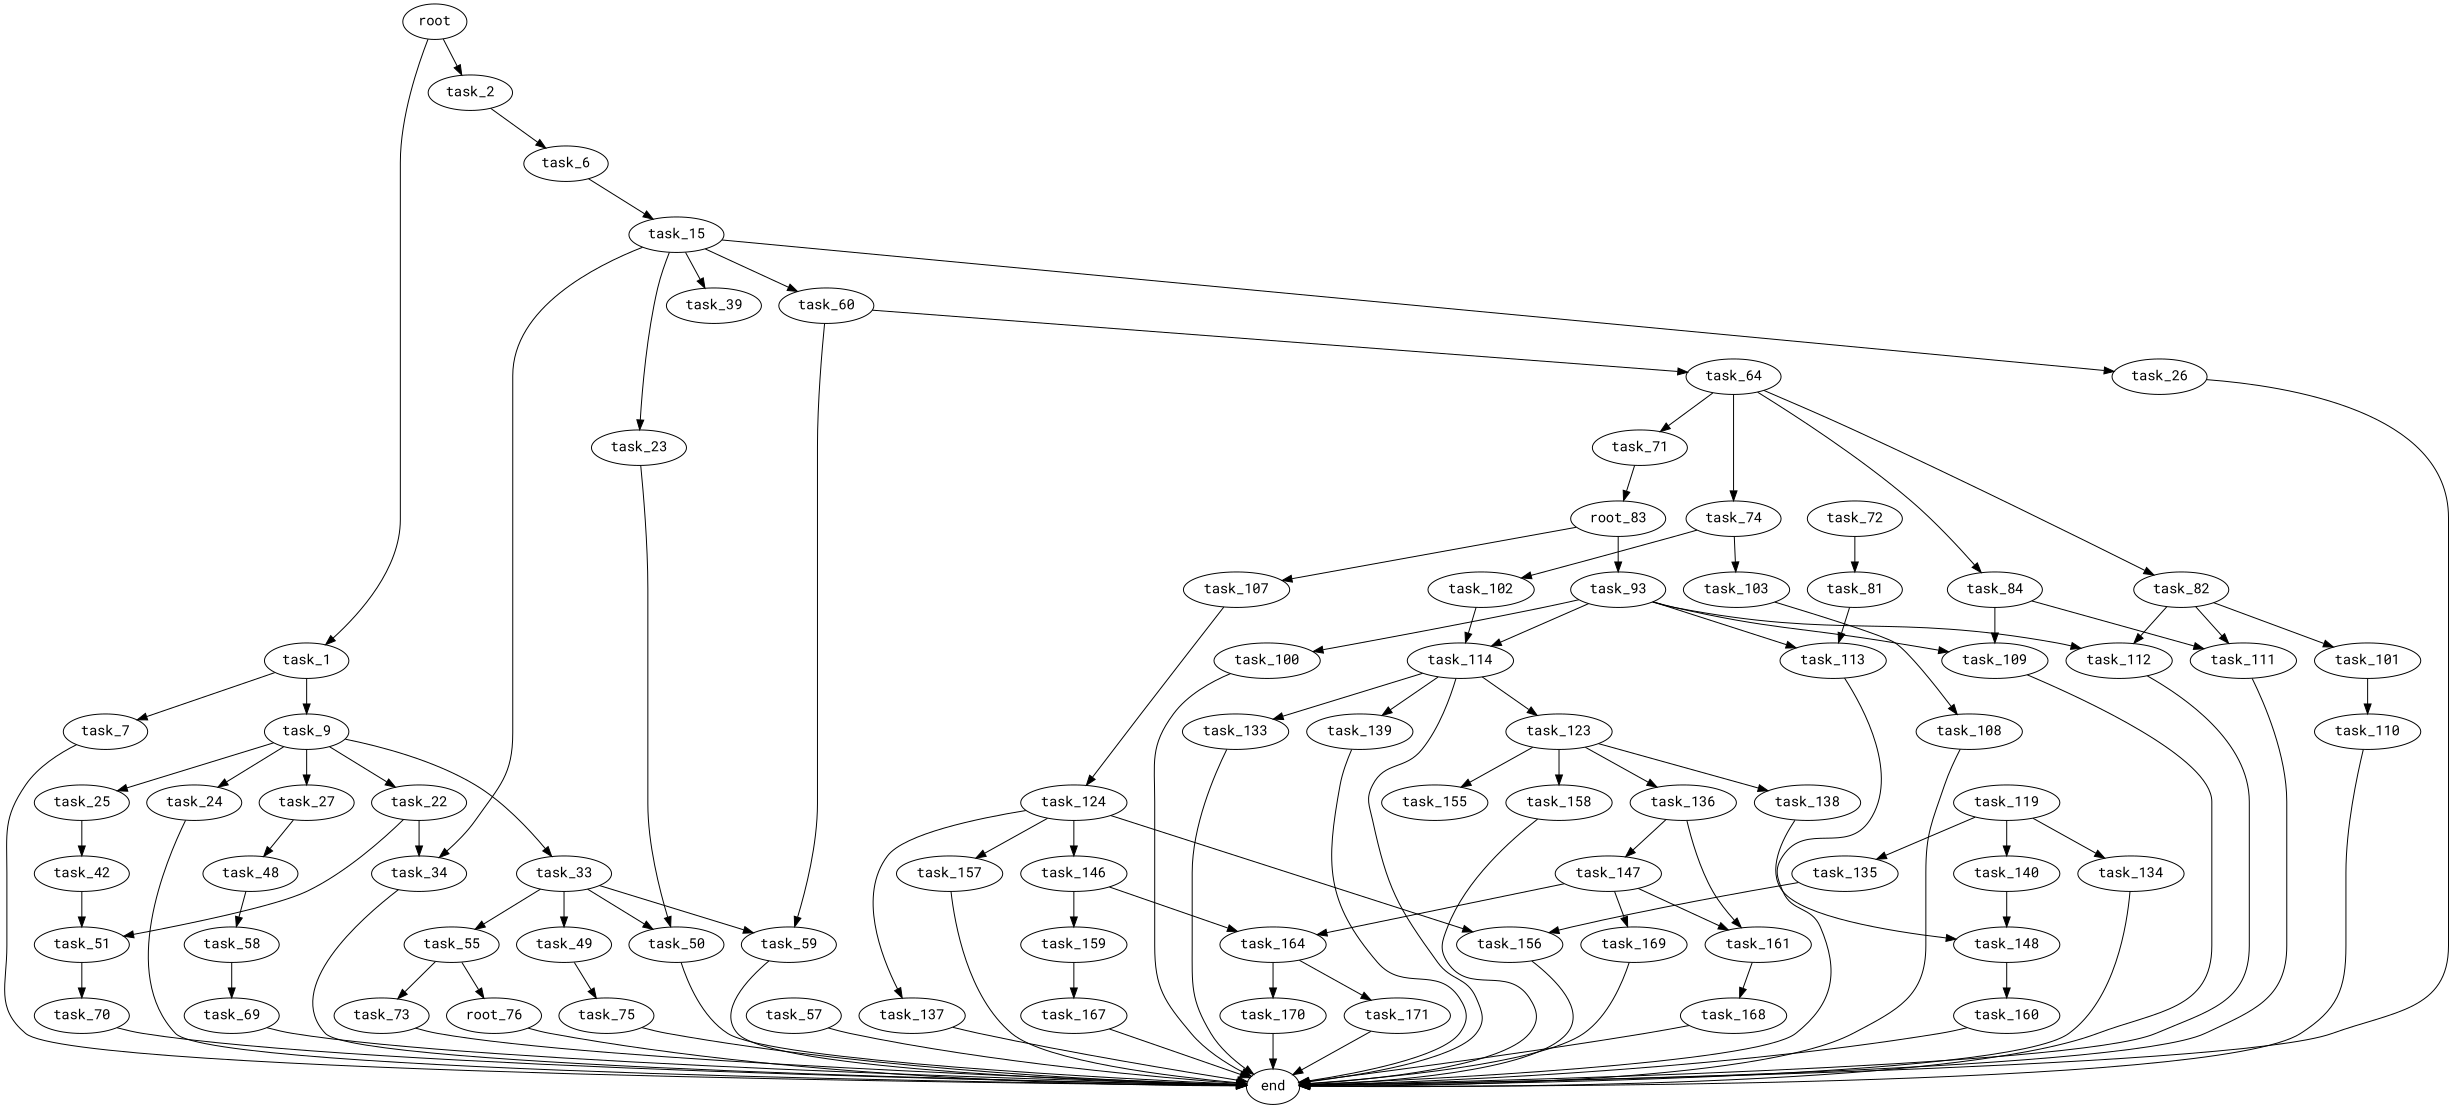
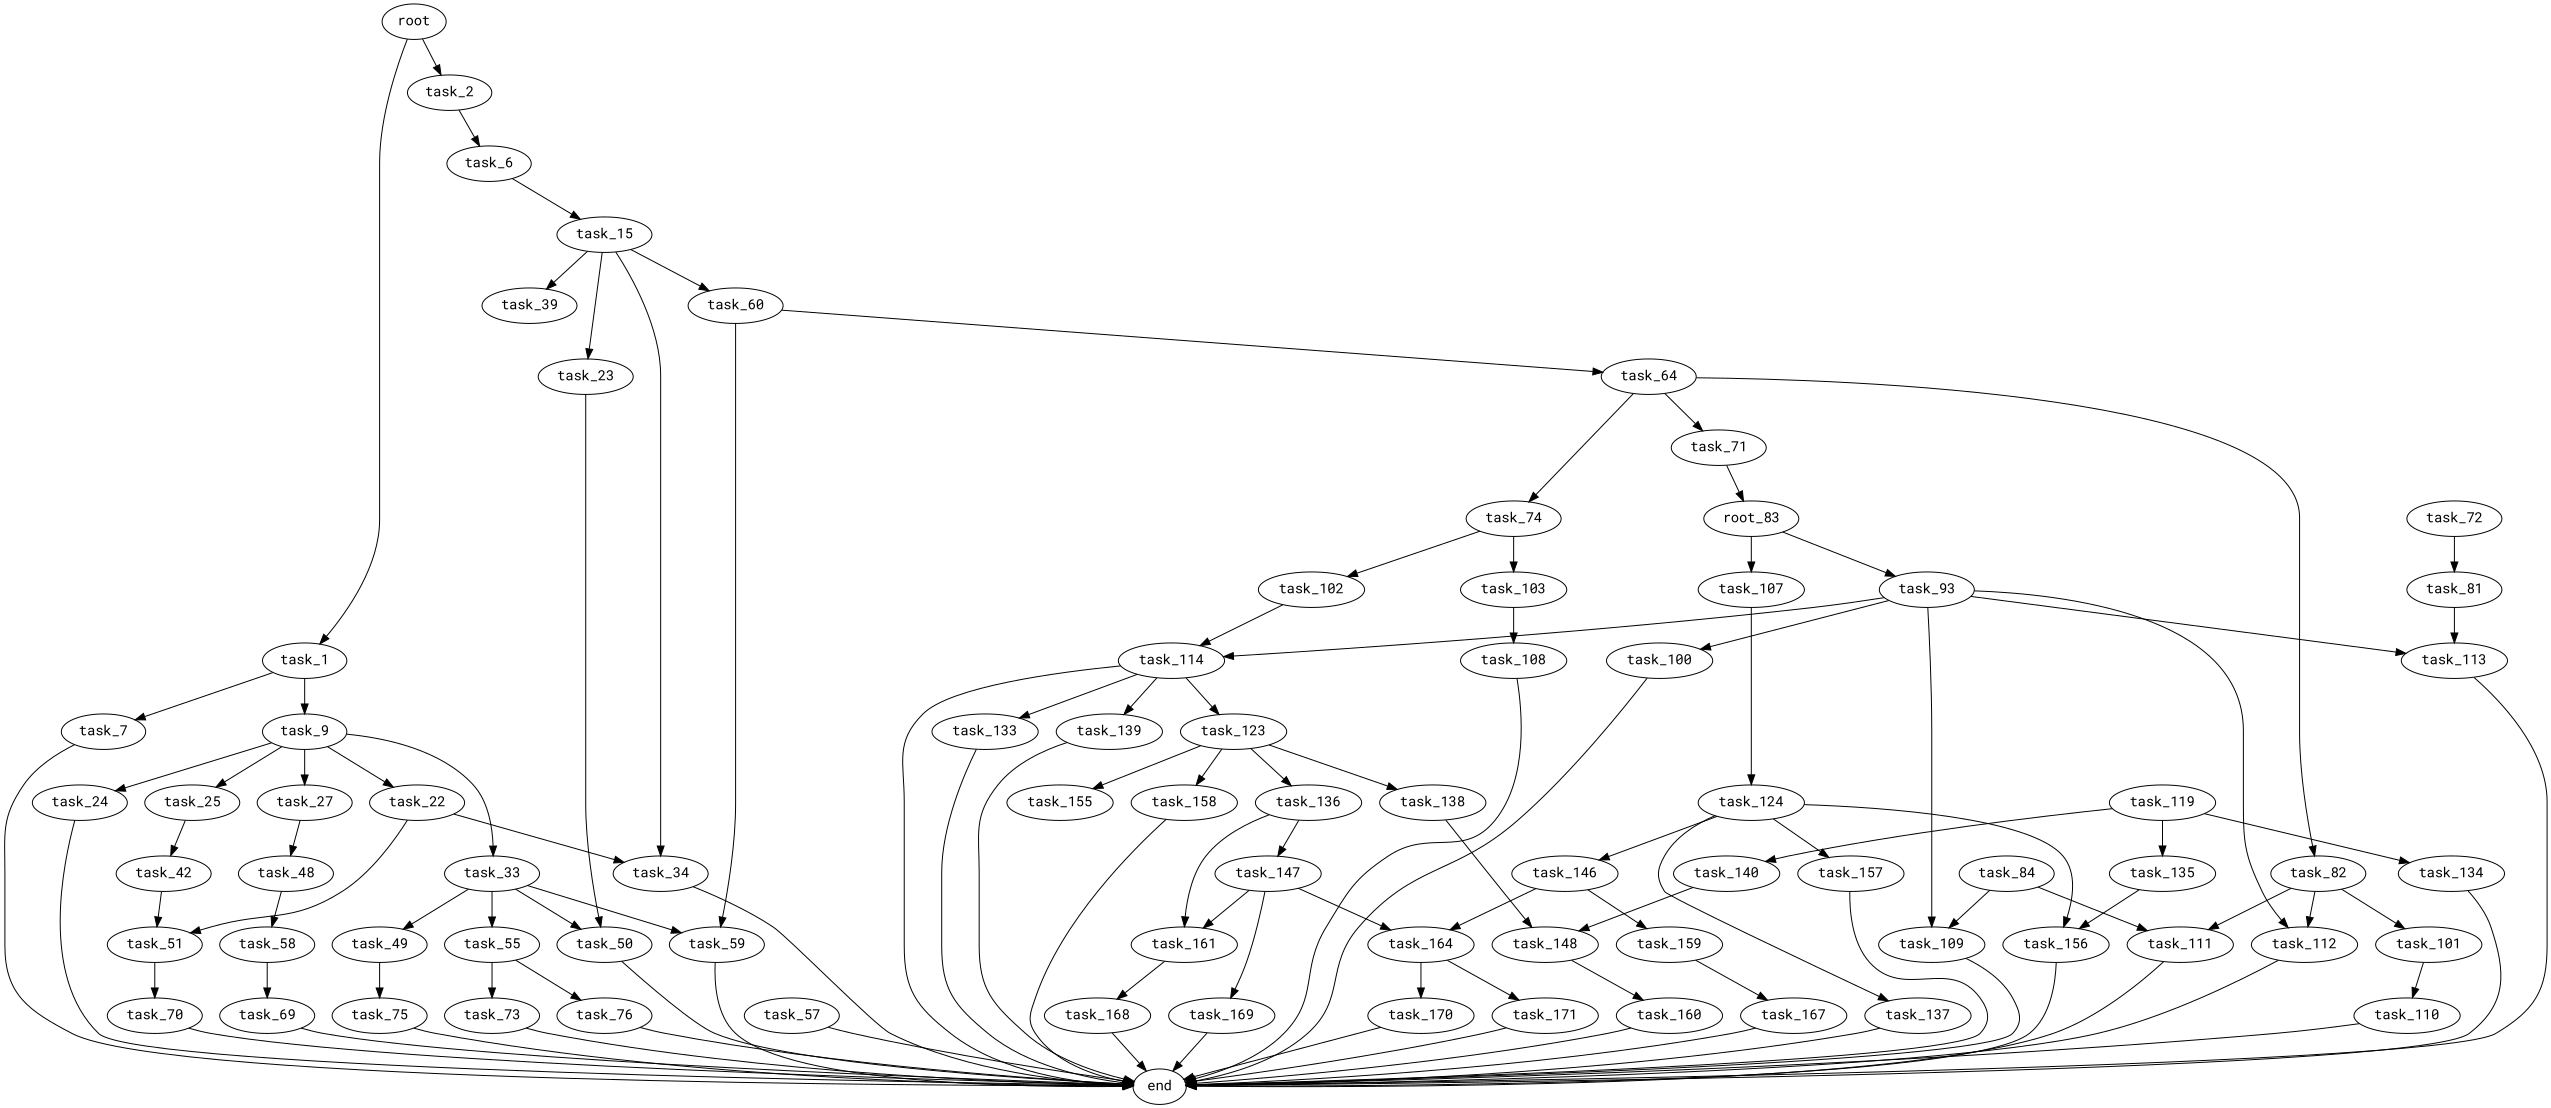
(2160, 377) -> none
(1873, 470) -> none
(494, 1016) -> (604, 1016)
